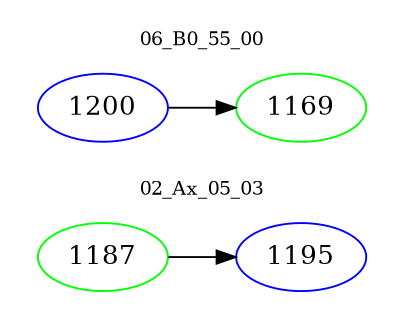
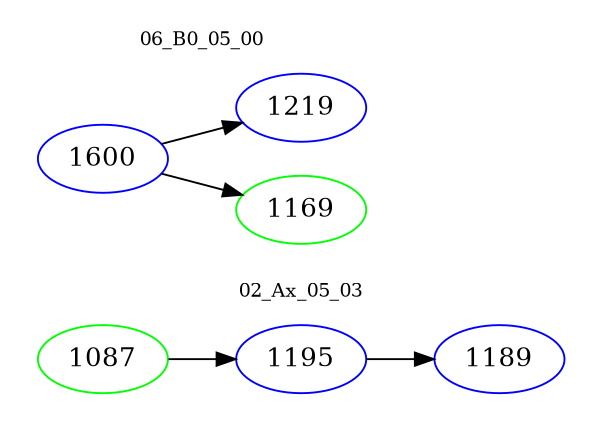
(202, 41) -> (202, 41)
(103, 108) -> (103, 159)
none -> (301, 108)
(103, 257) -> (103, 359)
none -> (499, 359)
